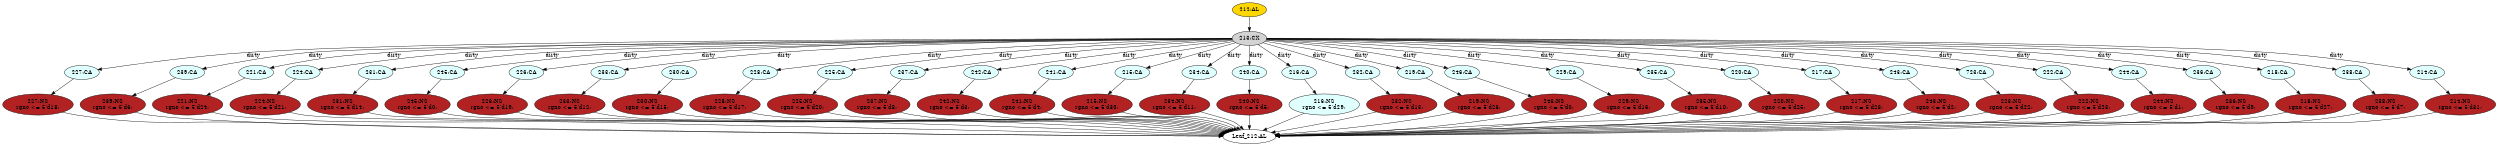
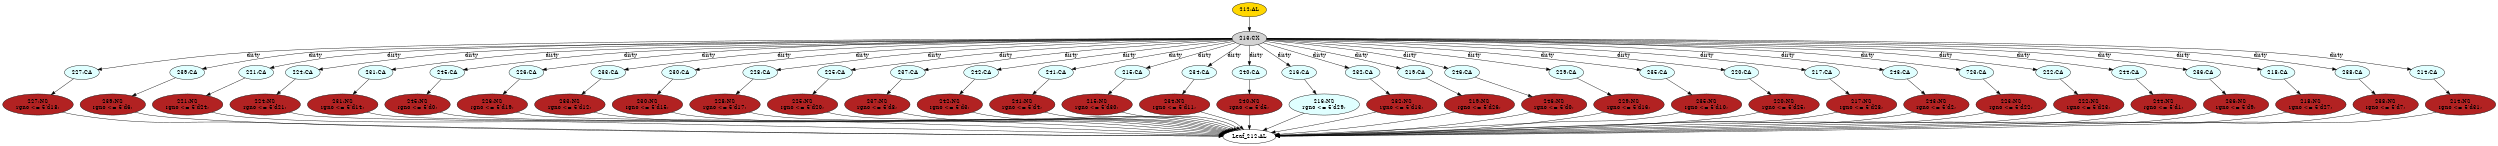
none -> (965, 46)
